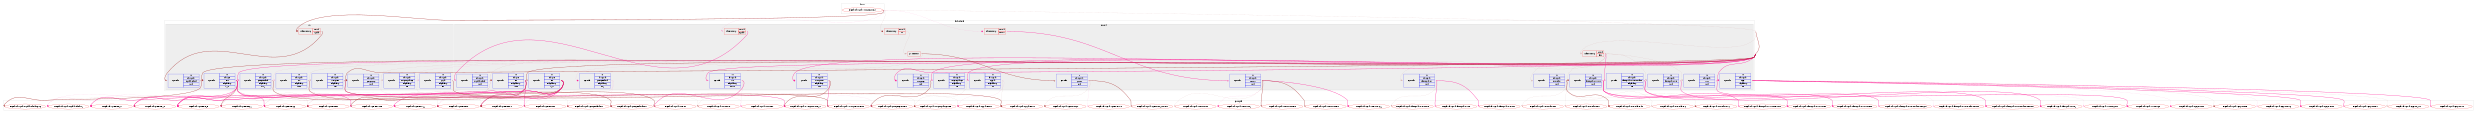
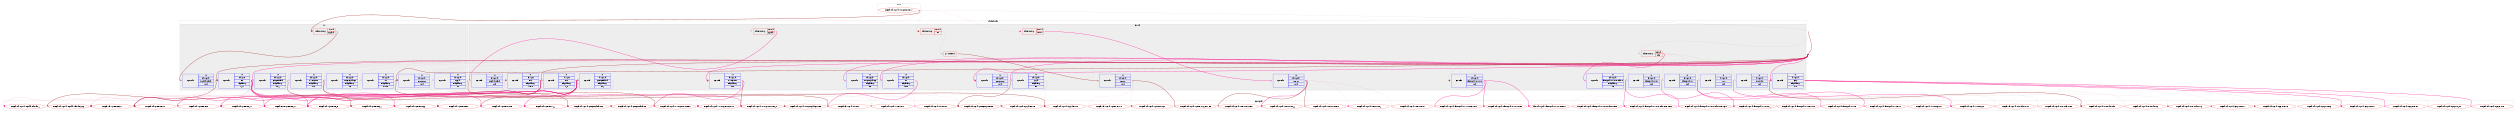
(155, 107) -> (285, 107)
none -> (719, 107)
(1855, 107) -> (1550, 107)
(2062, 107) -> (1755, 107)
